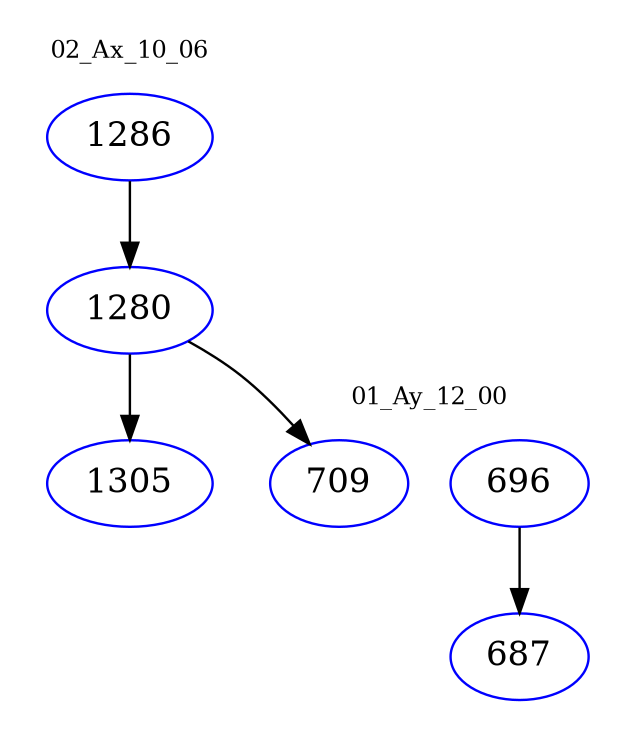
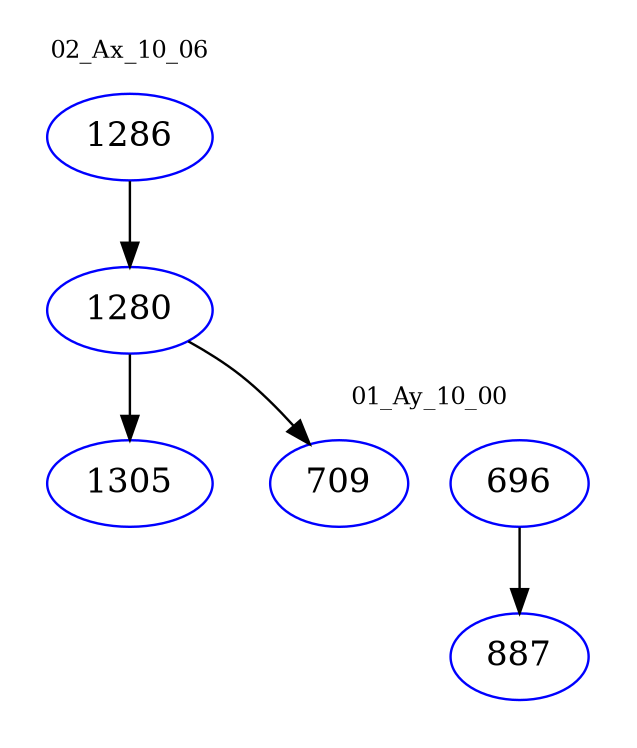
(429, 398) -> (429, 398)
(520, 657) -> (520, 657)
